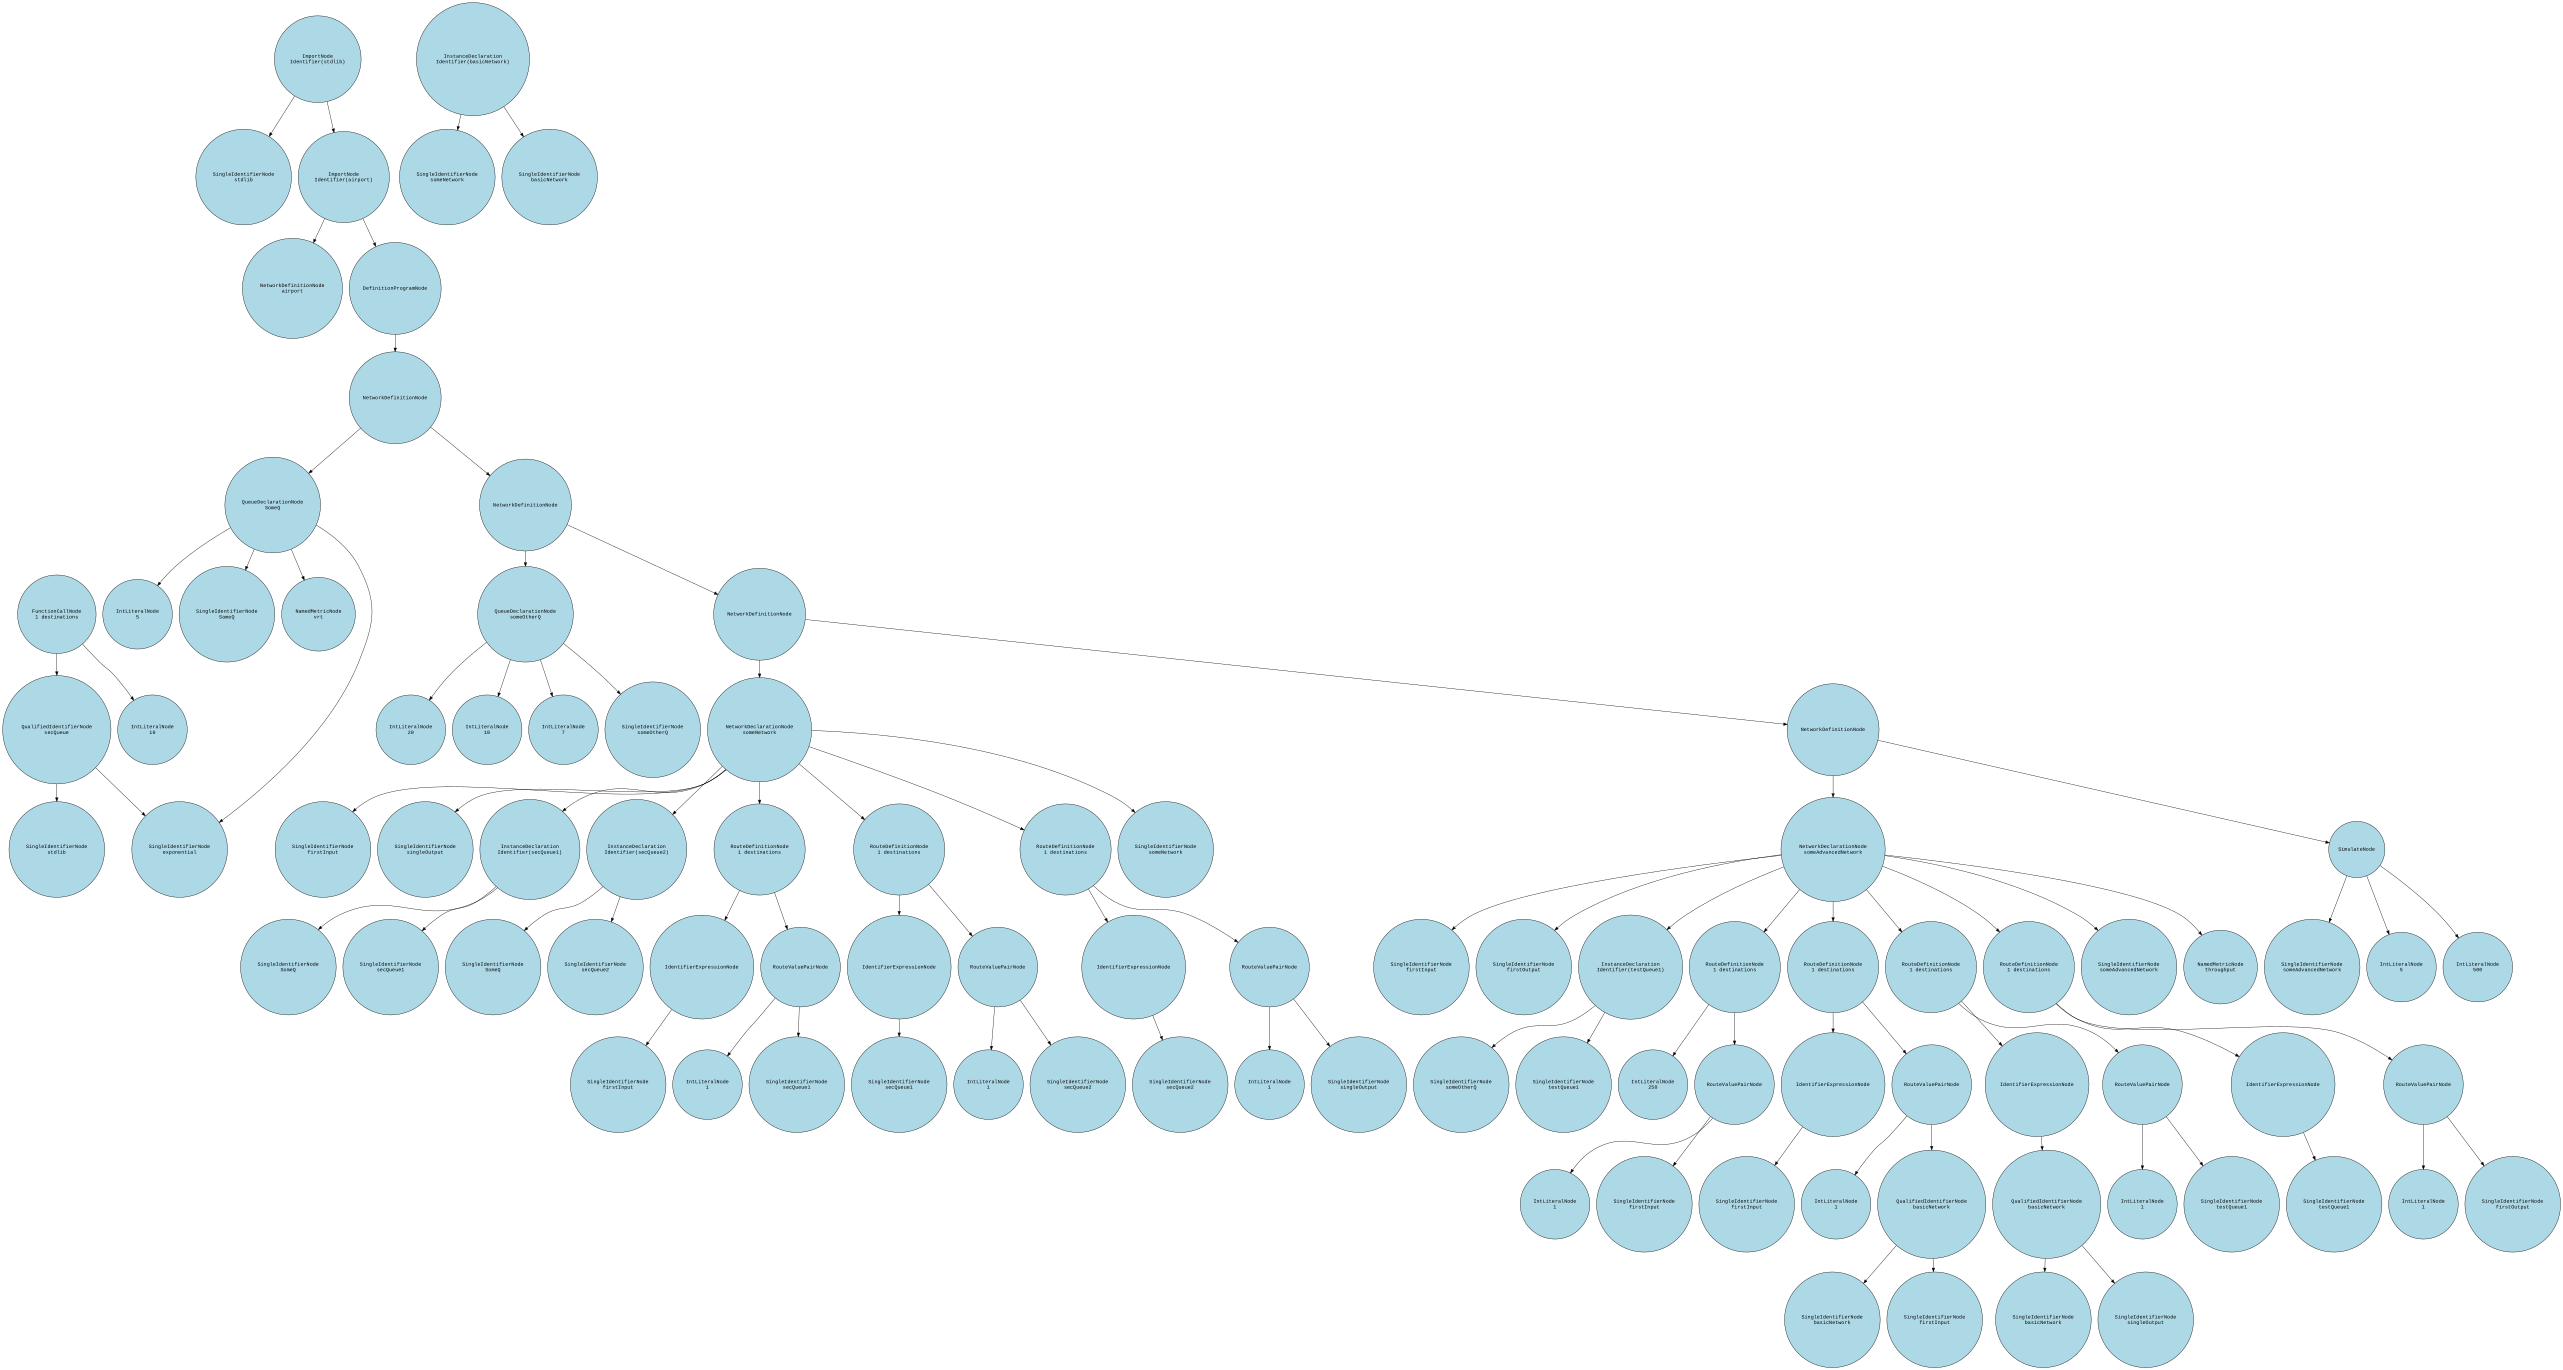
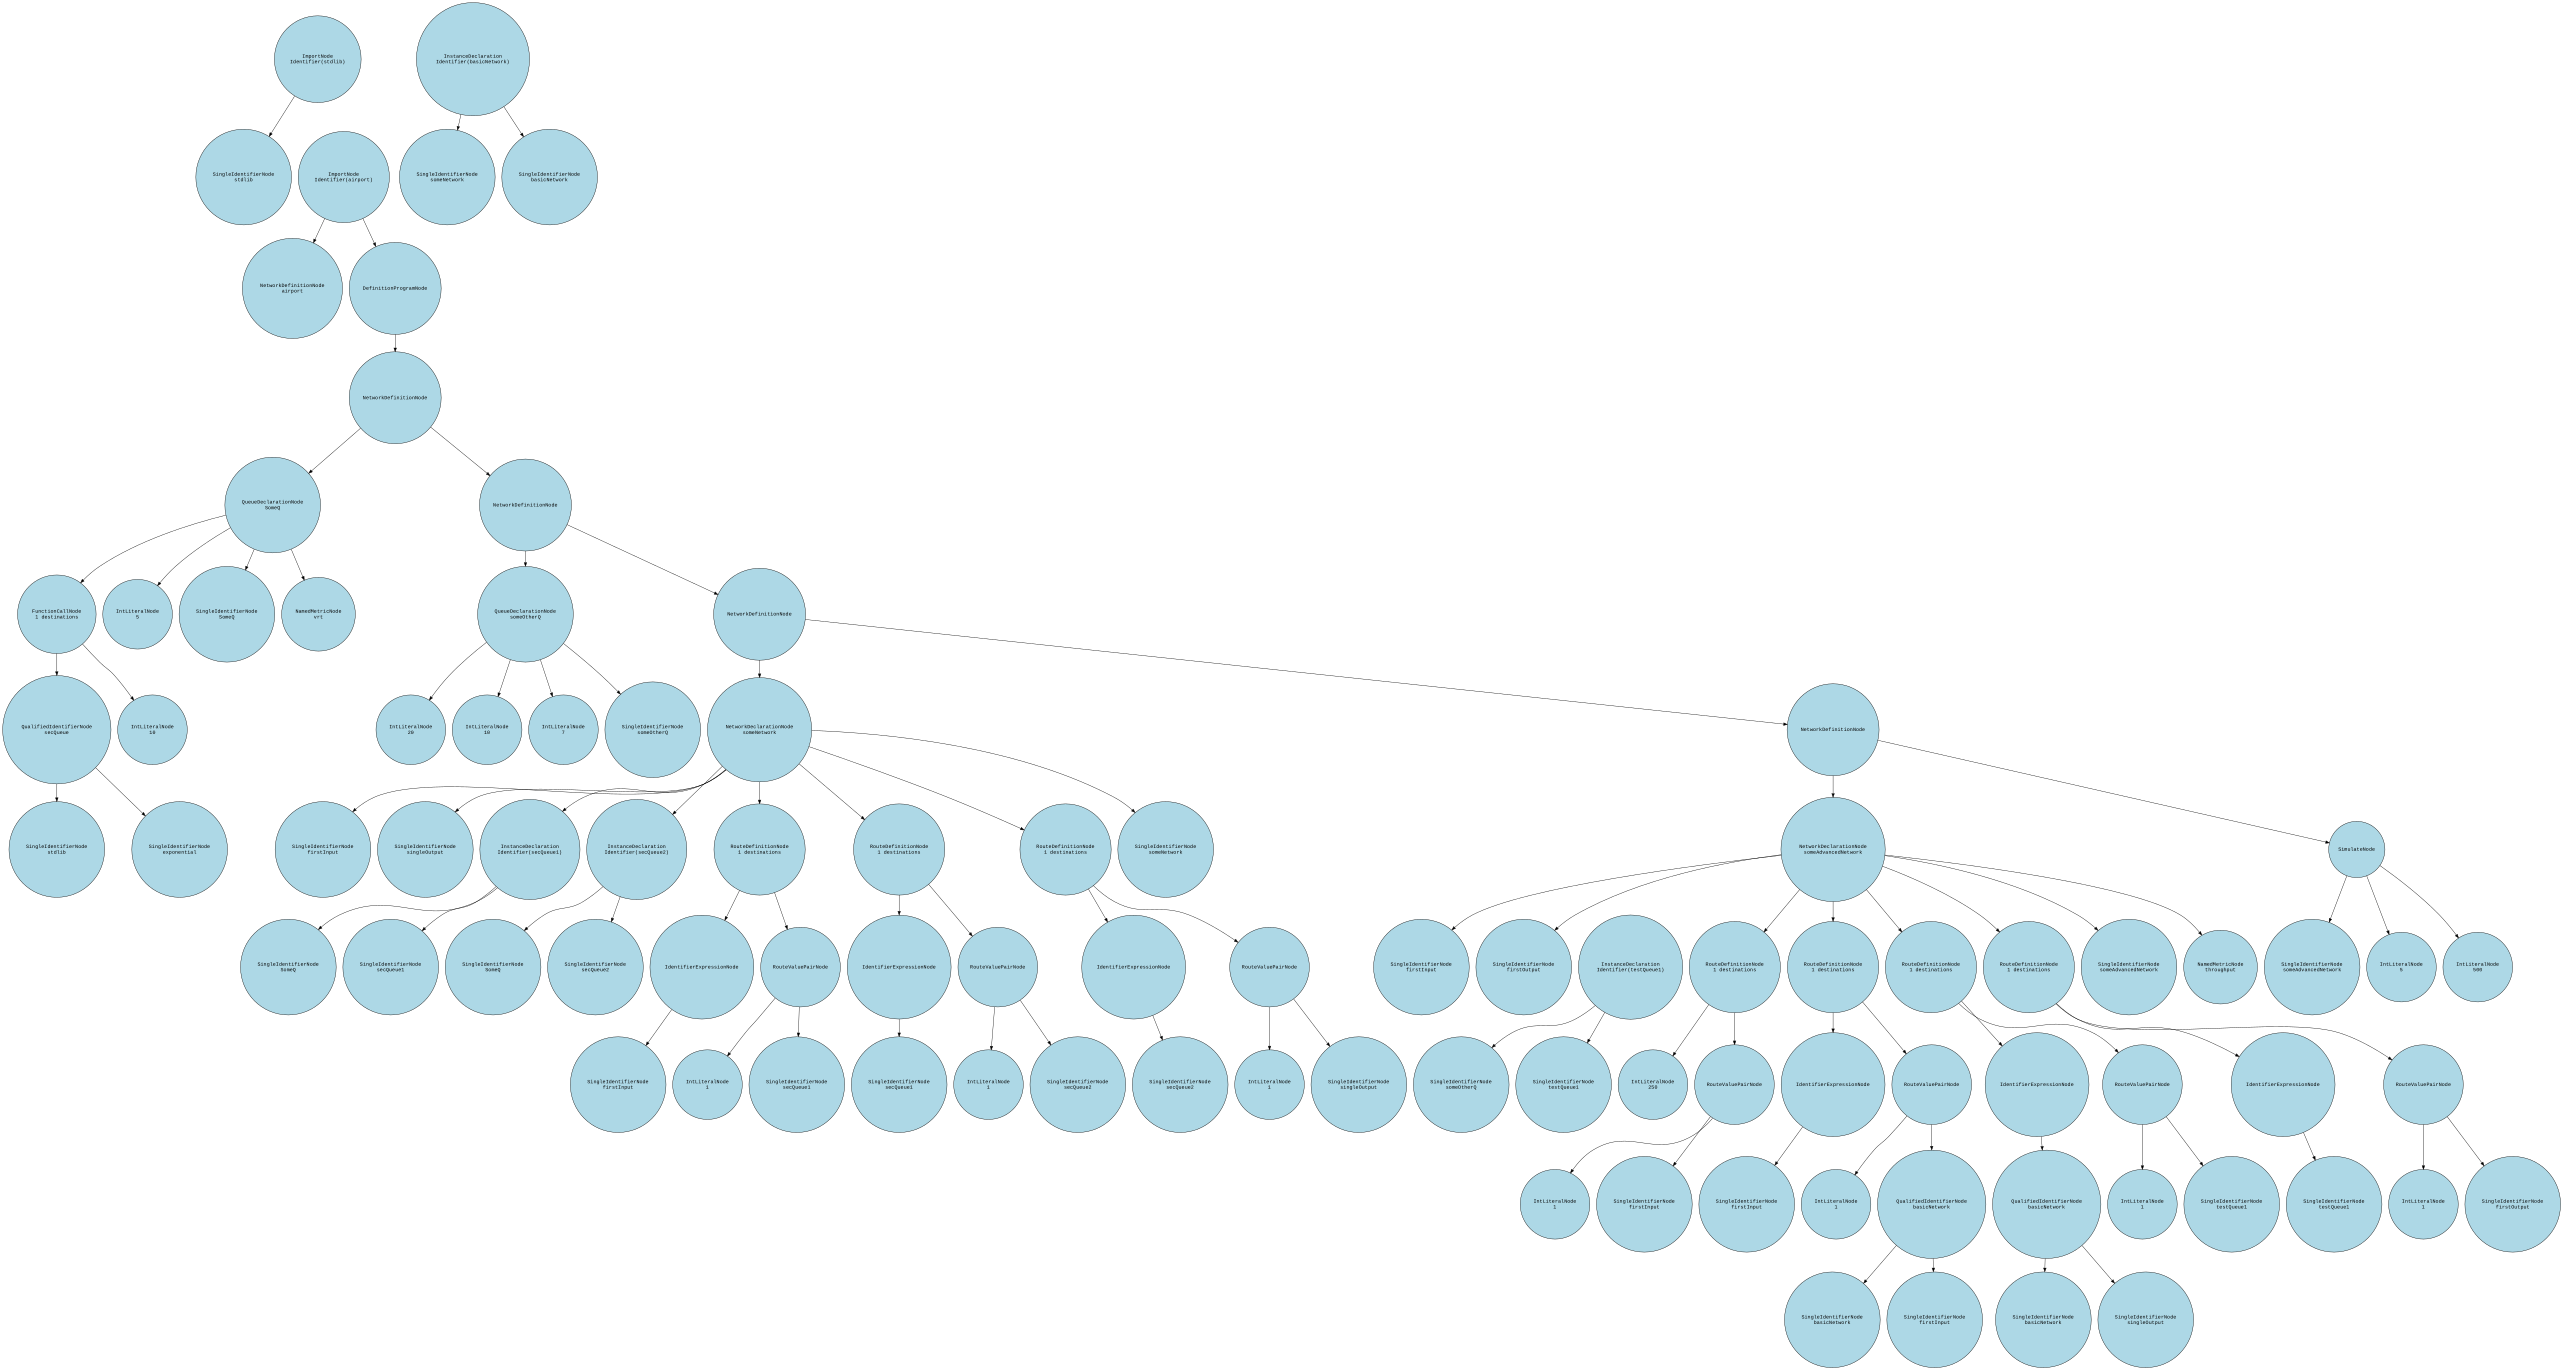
(330, 115) -> none
(348, 685) -> (151, 540)
(1725, 893) -> none
